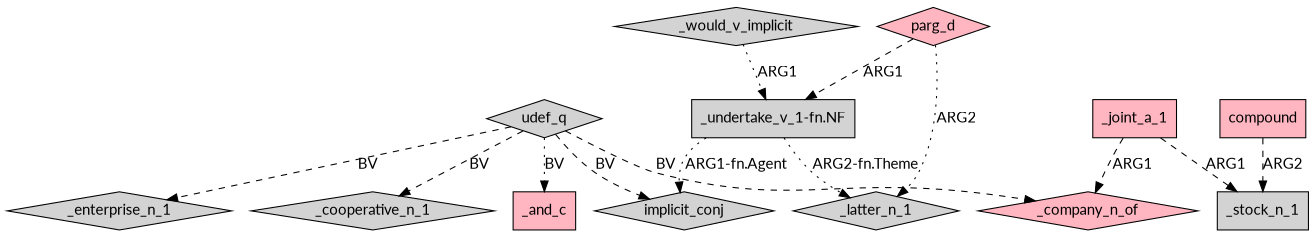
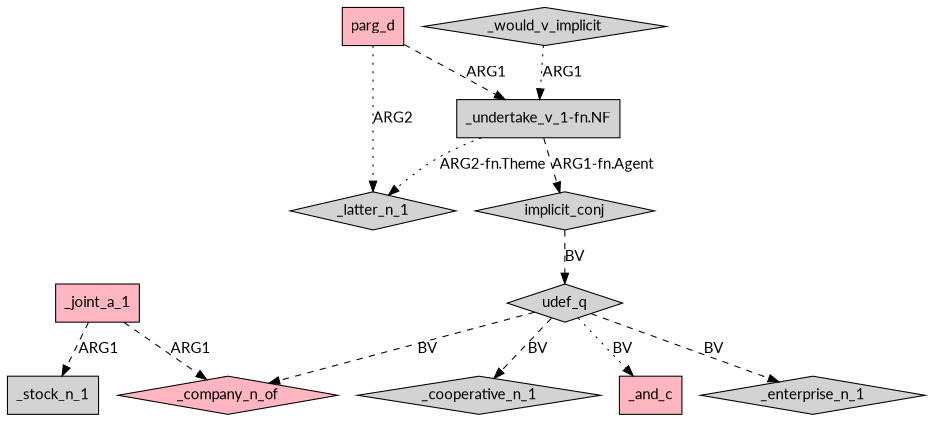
(933, 26) -> (373, 26)
(1263, 119) -> none
(686, 156) -> (550, 160)
(593, 171) -> (565, 252)
